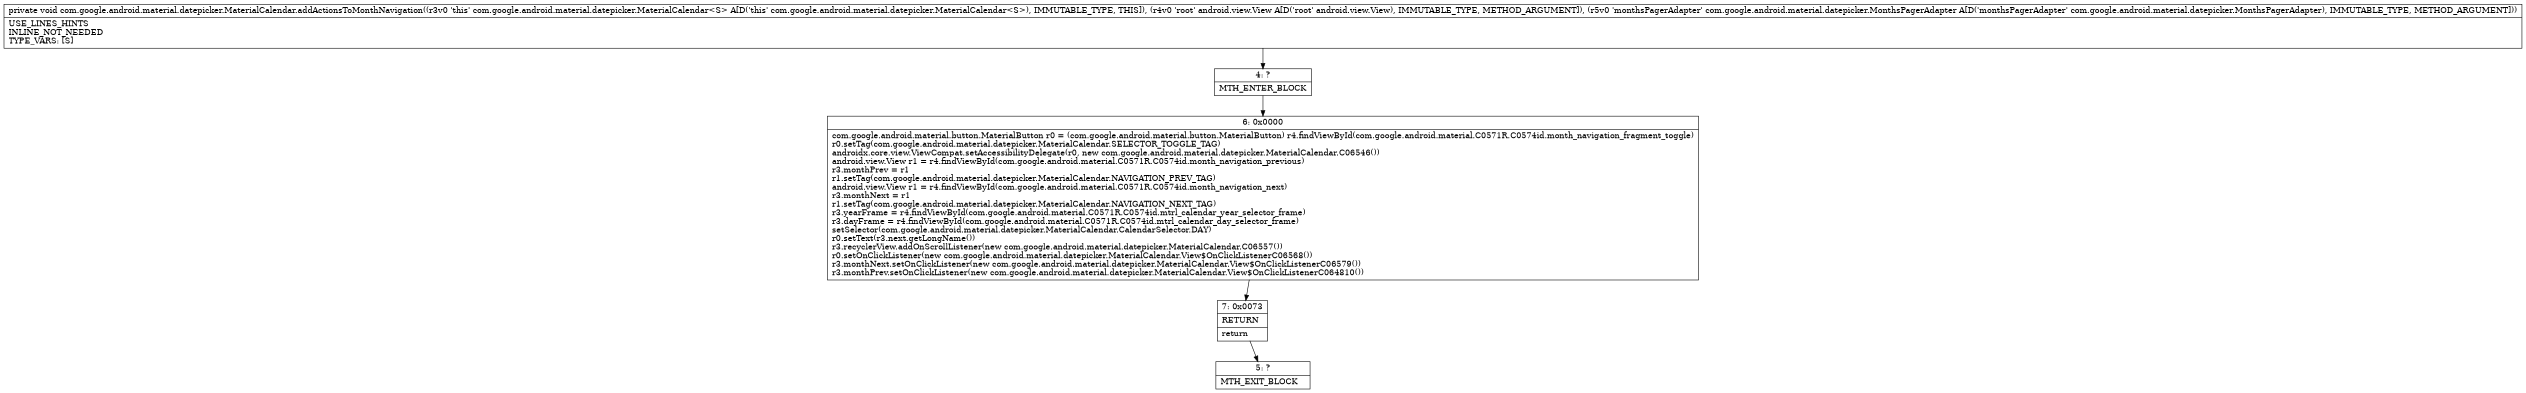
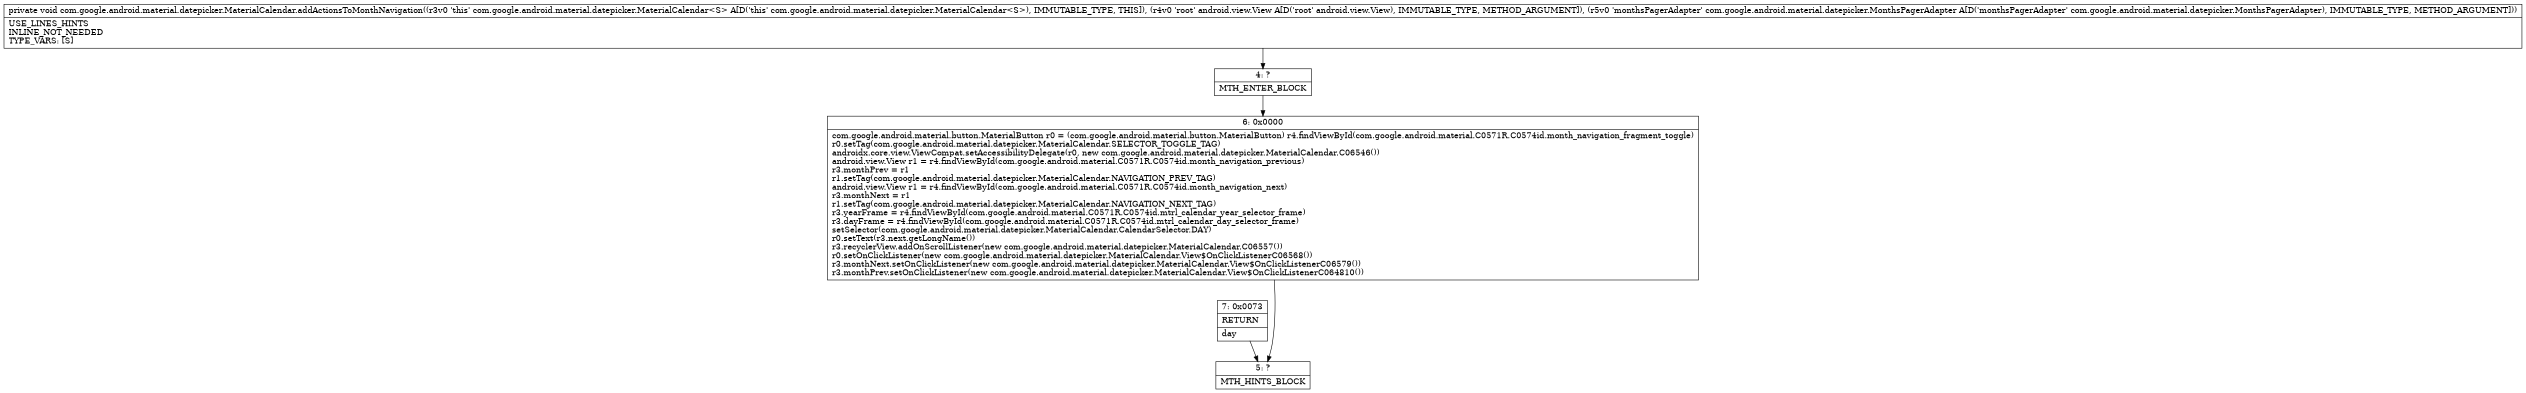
(1248, 287) -> (1275, 318)
(1235, 334) -> (1229, 334)
(1259, 382) -> (1263, 382)
